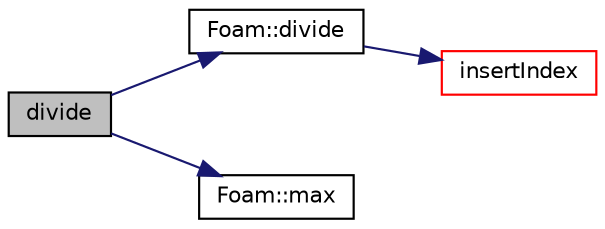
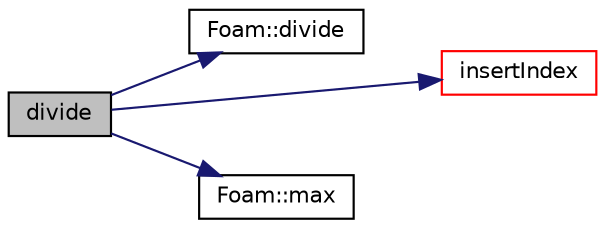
(392, 51) -> (265, 96)
